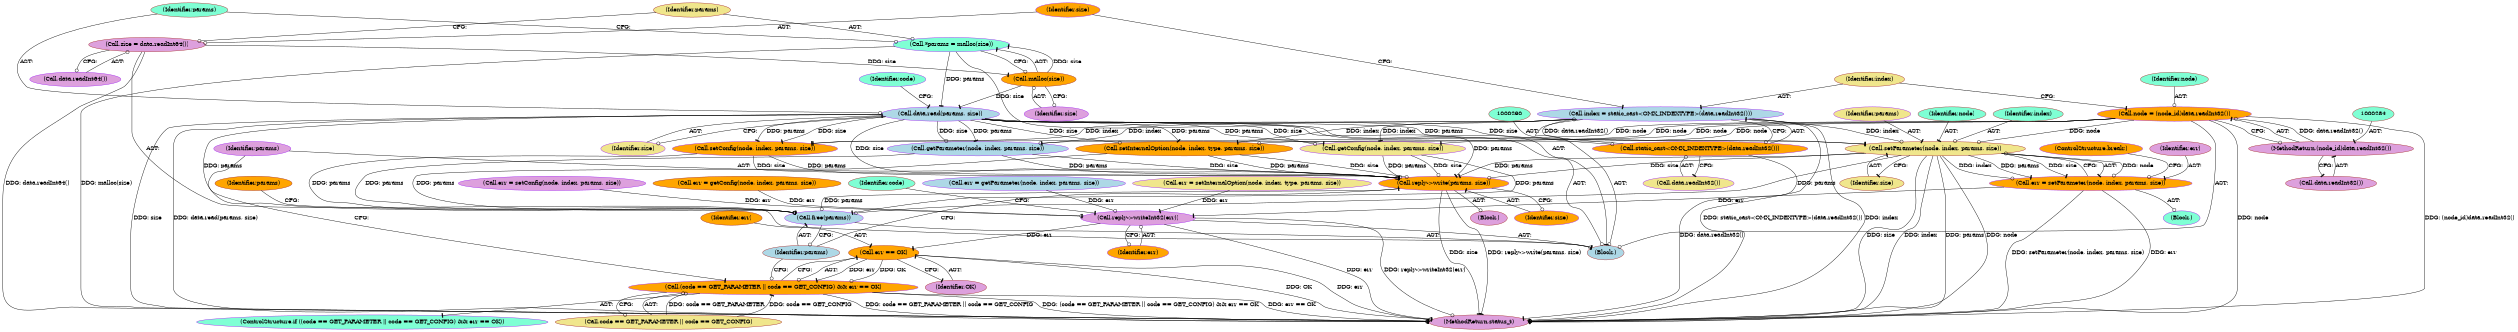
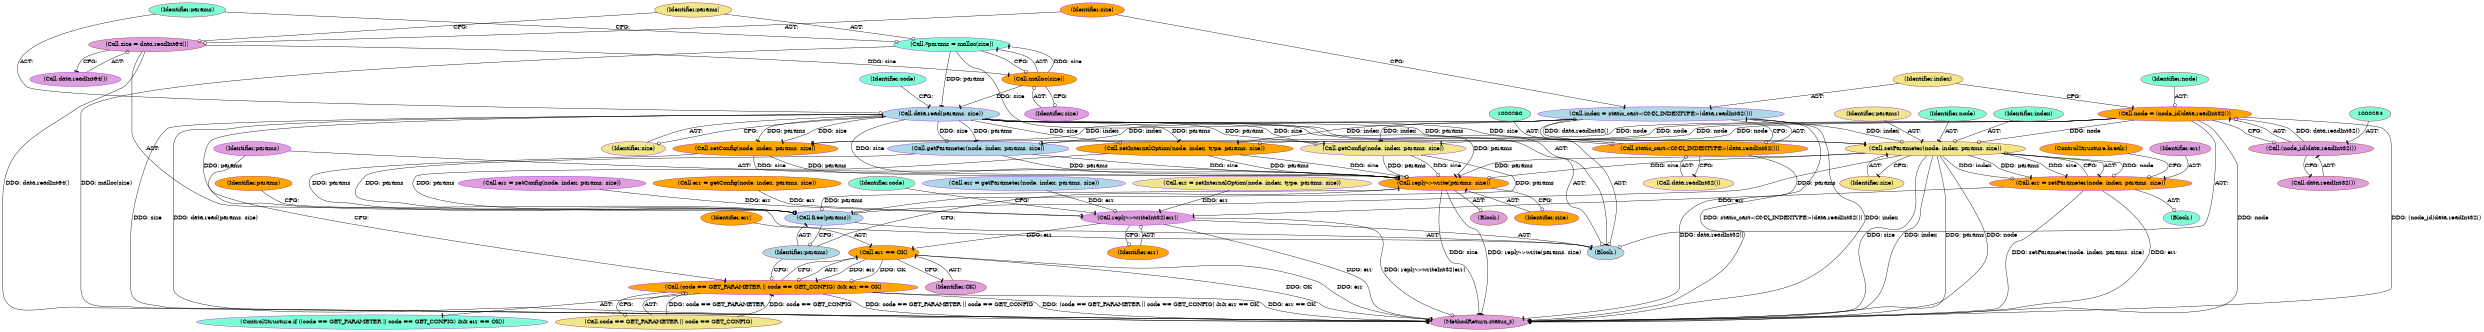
(90, 55) -> (90, 55)
(2331, 149) -> (2311, 149)
